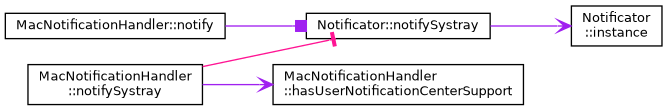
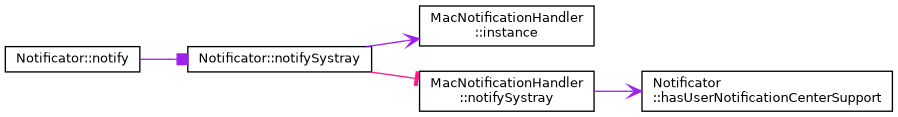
(115, 26) -> (73, 59)
(617, 26) -> (507, 26)
(266, 53) -> (391, 75)
(398, 85) -> (767, 91)
